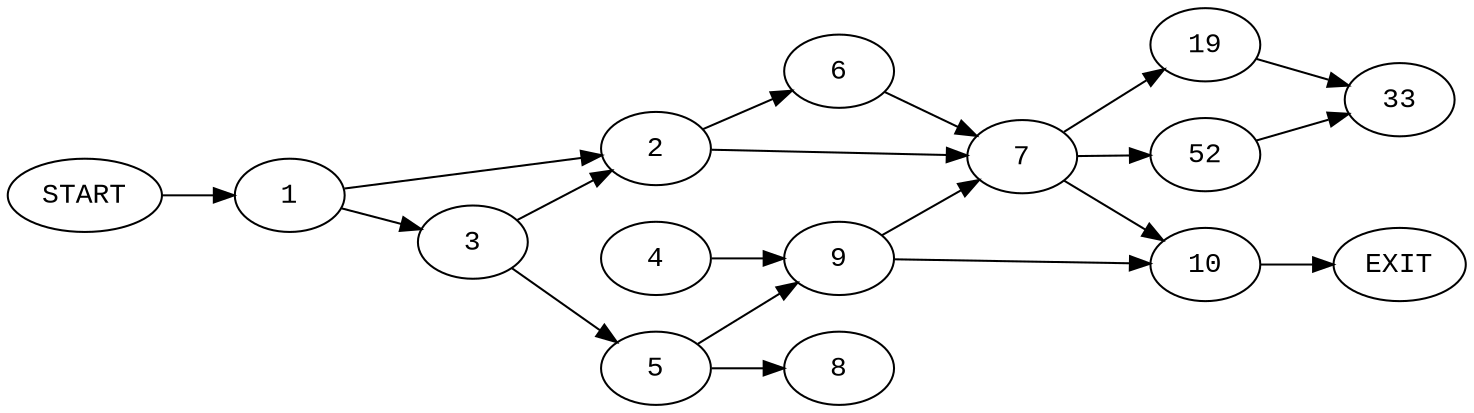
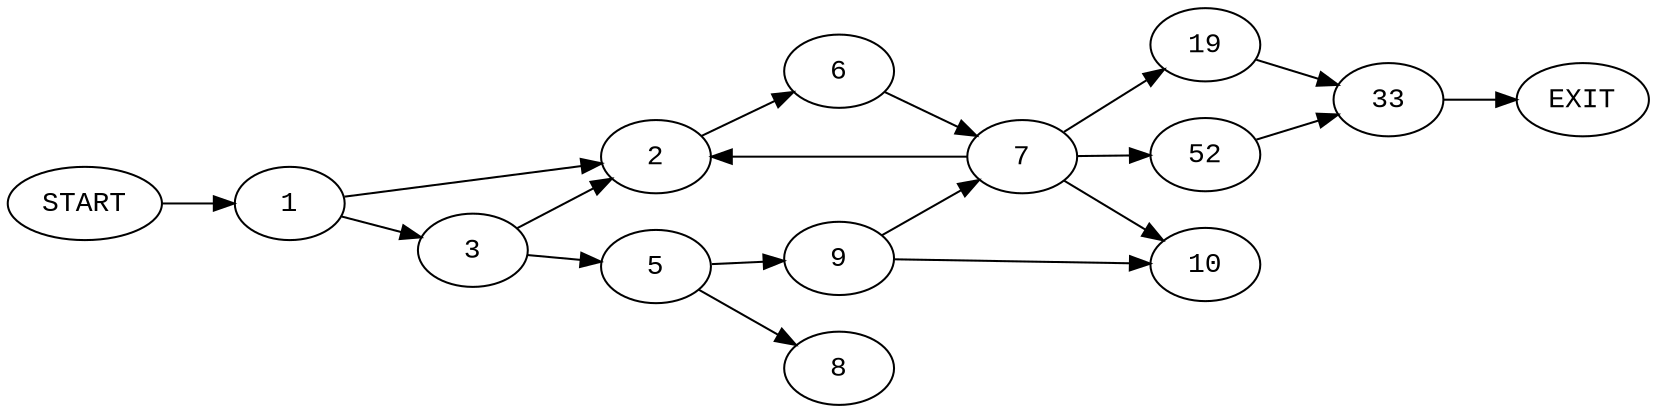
(829, 152) -> (850, 157)
(656, 258) -> none
(1287, 265) -> (1470, 100)
